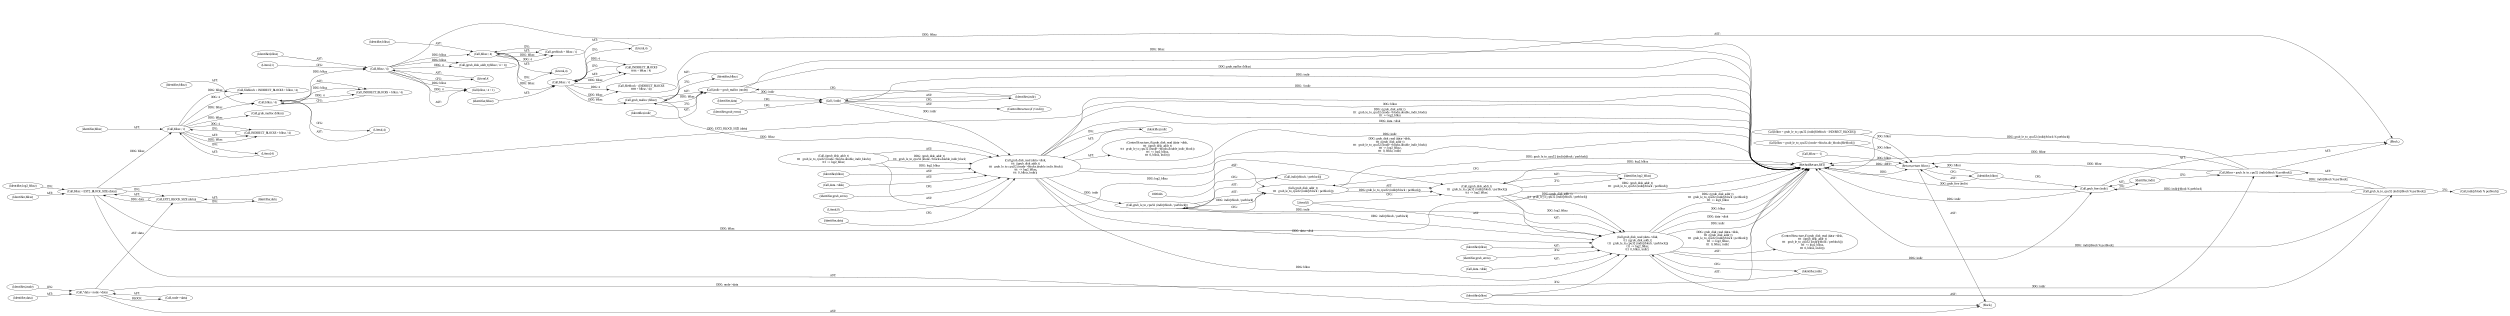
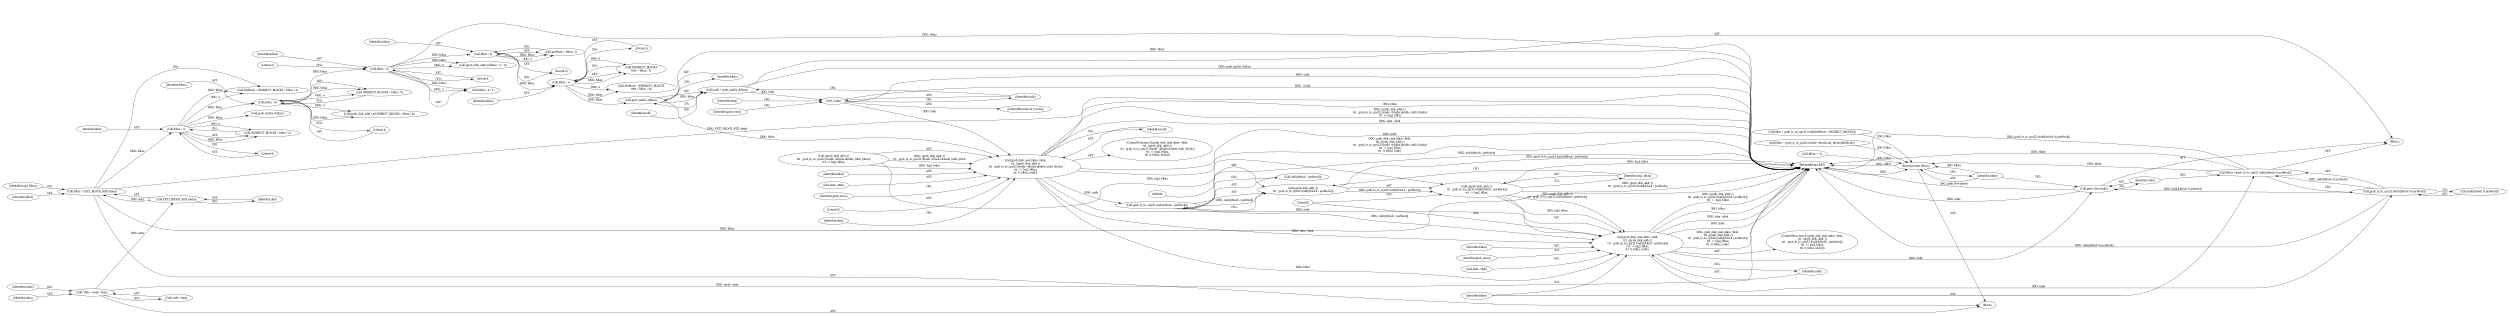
(727, 90) -> (727, 90)
none -> (379, 114)
none -> (1471, 156)
none -> (2307, 188)
(144, 192) -> (145, 82)
none -> (2441, 196)
(137, 233) -> (137, 233)
(137, 298) -> (137, 298)
